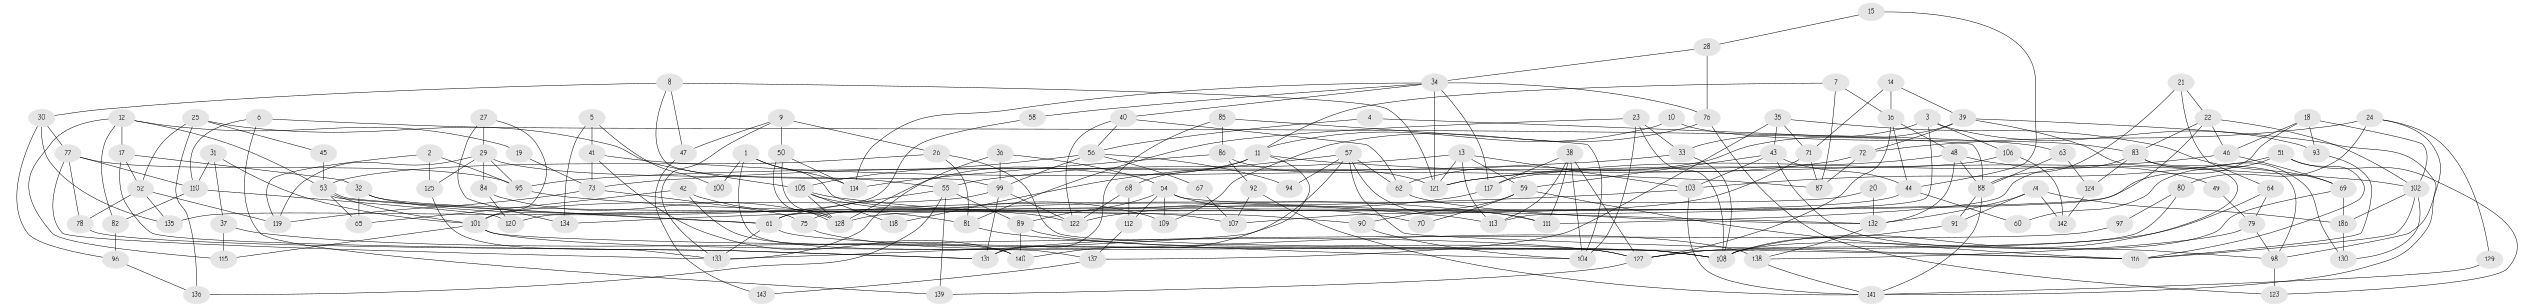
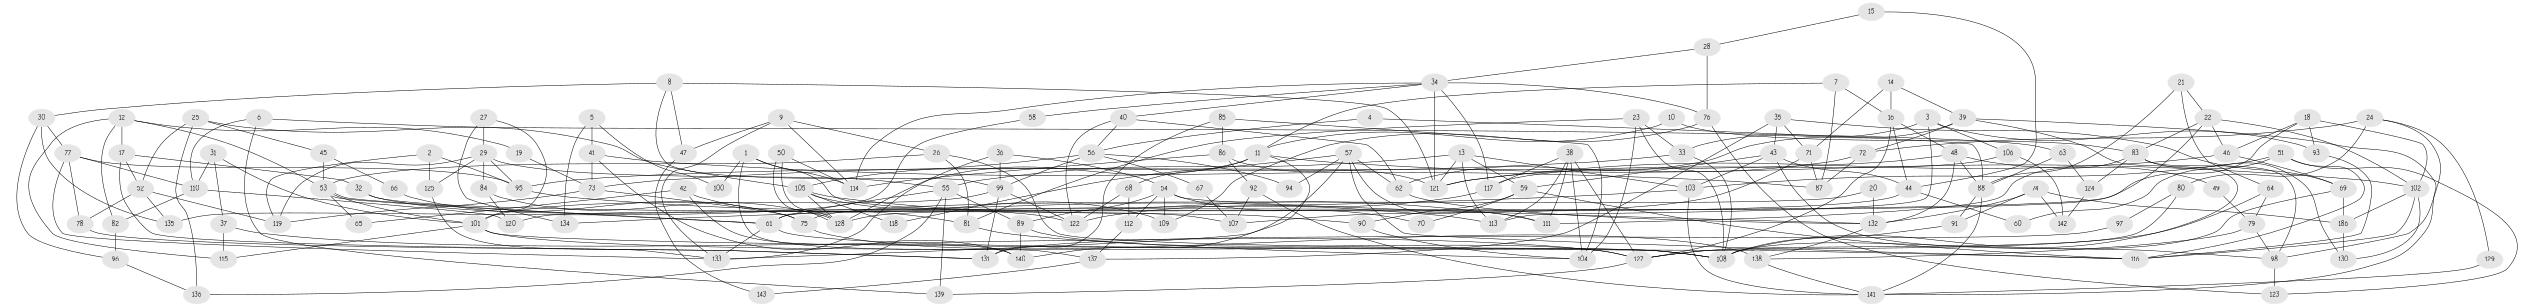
(781, 136) -> (818, 153)
none -> (394, 189)
(359, 207) -> none
